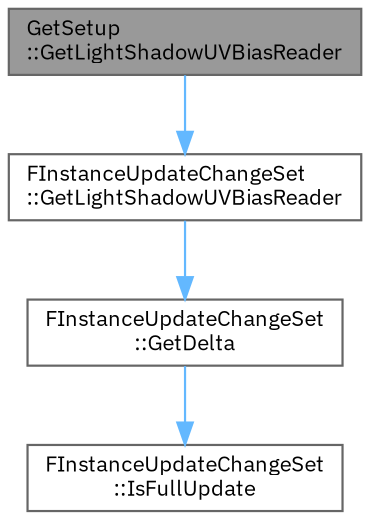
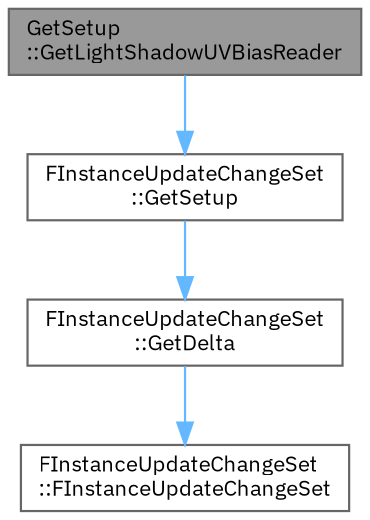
(185, 187) -> (185, 187)
(185, 478) -> (185, 478)
